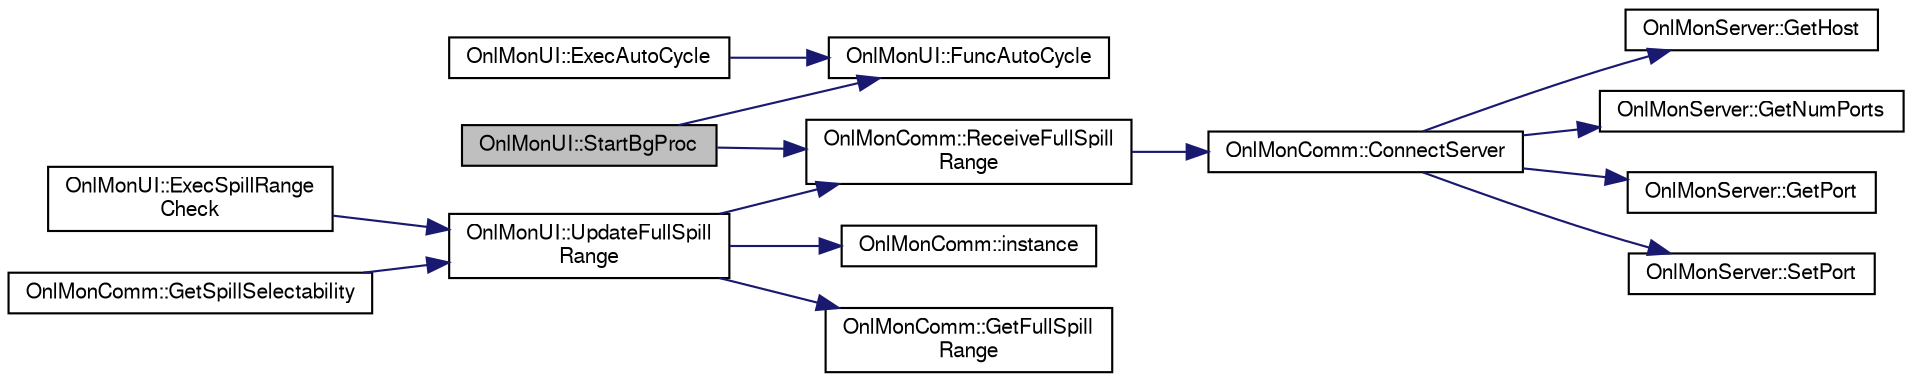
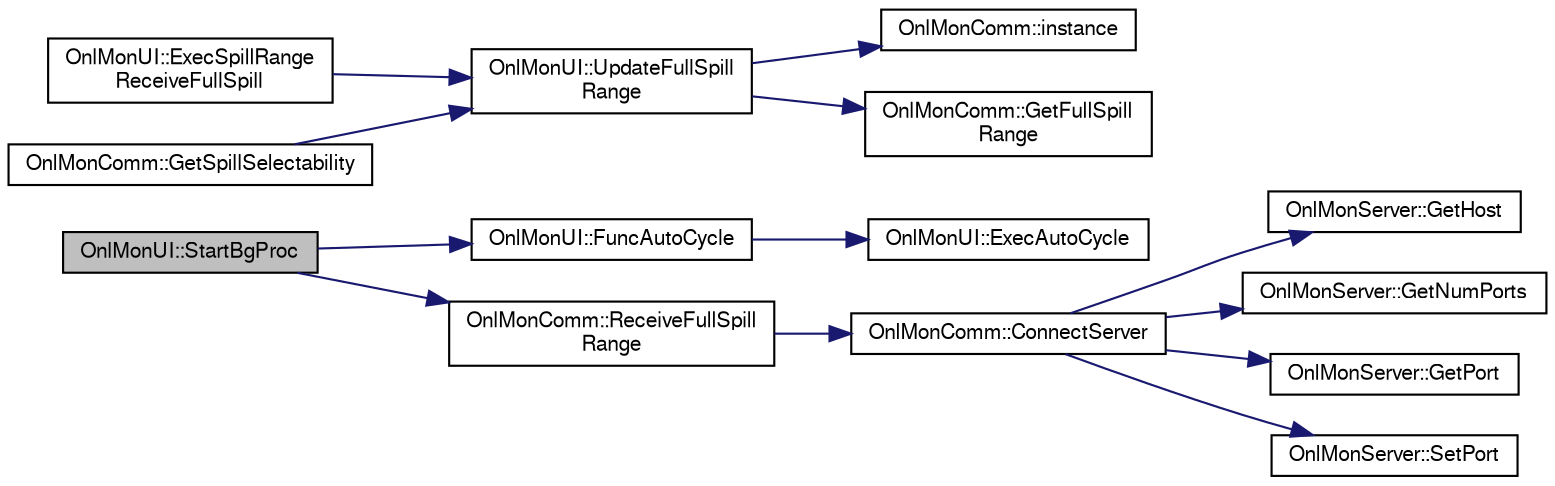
(768, 58) -> (799, 240)
(190, 199) -> (190, 71)
(769, 202) -> none
